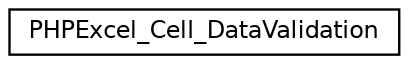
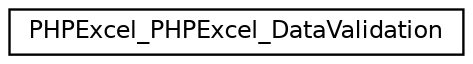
(204, 32) -> (236, 32)
